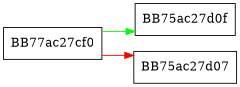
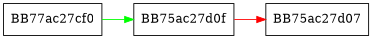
(113, 55) -> (246, 19)
